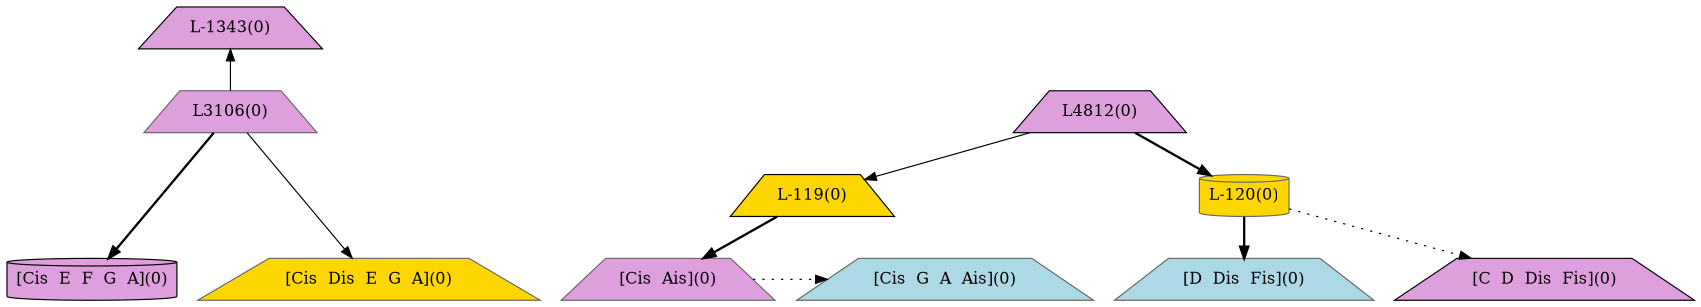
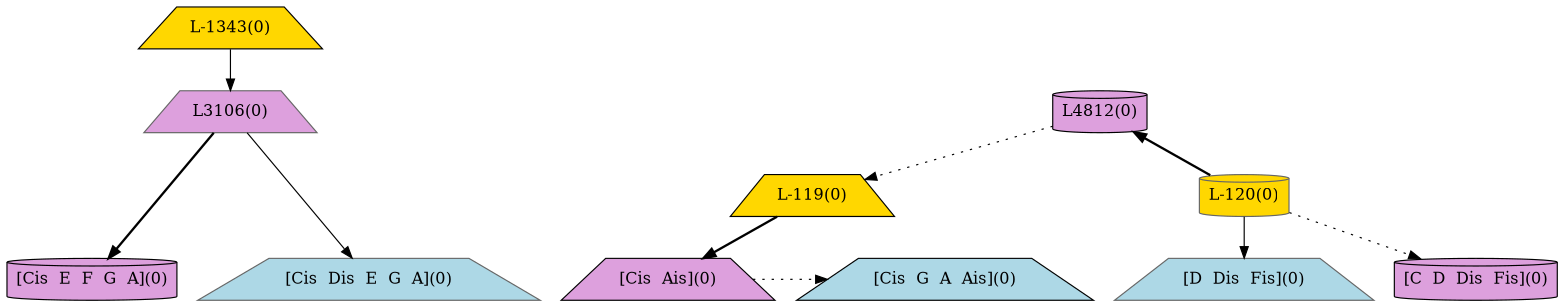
(230, 28) -> (230, 28)
(230, 76) -> (230, 64)
(1100, 112) -> (1100, 112)
(1167, 151) -> (1177, 157)
(953, 155) -> (965, 151)
(1244, 232) -> (1244, 232)
(369, 279) -> (369, 279)
(668, 279) -> (668, 279)
(945, 279) -> (945, 279)
(1544, 279) -> (1476, 279)
